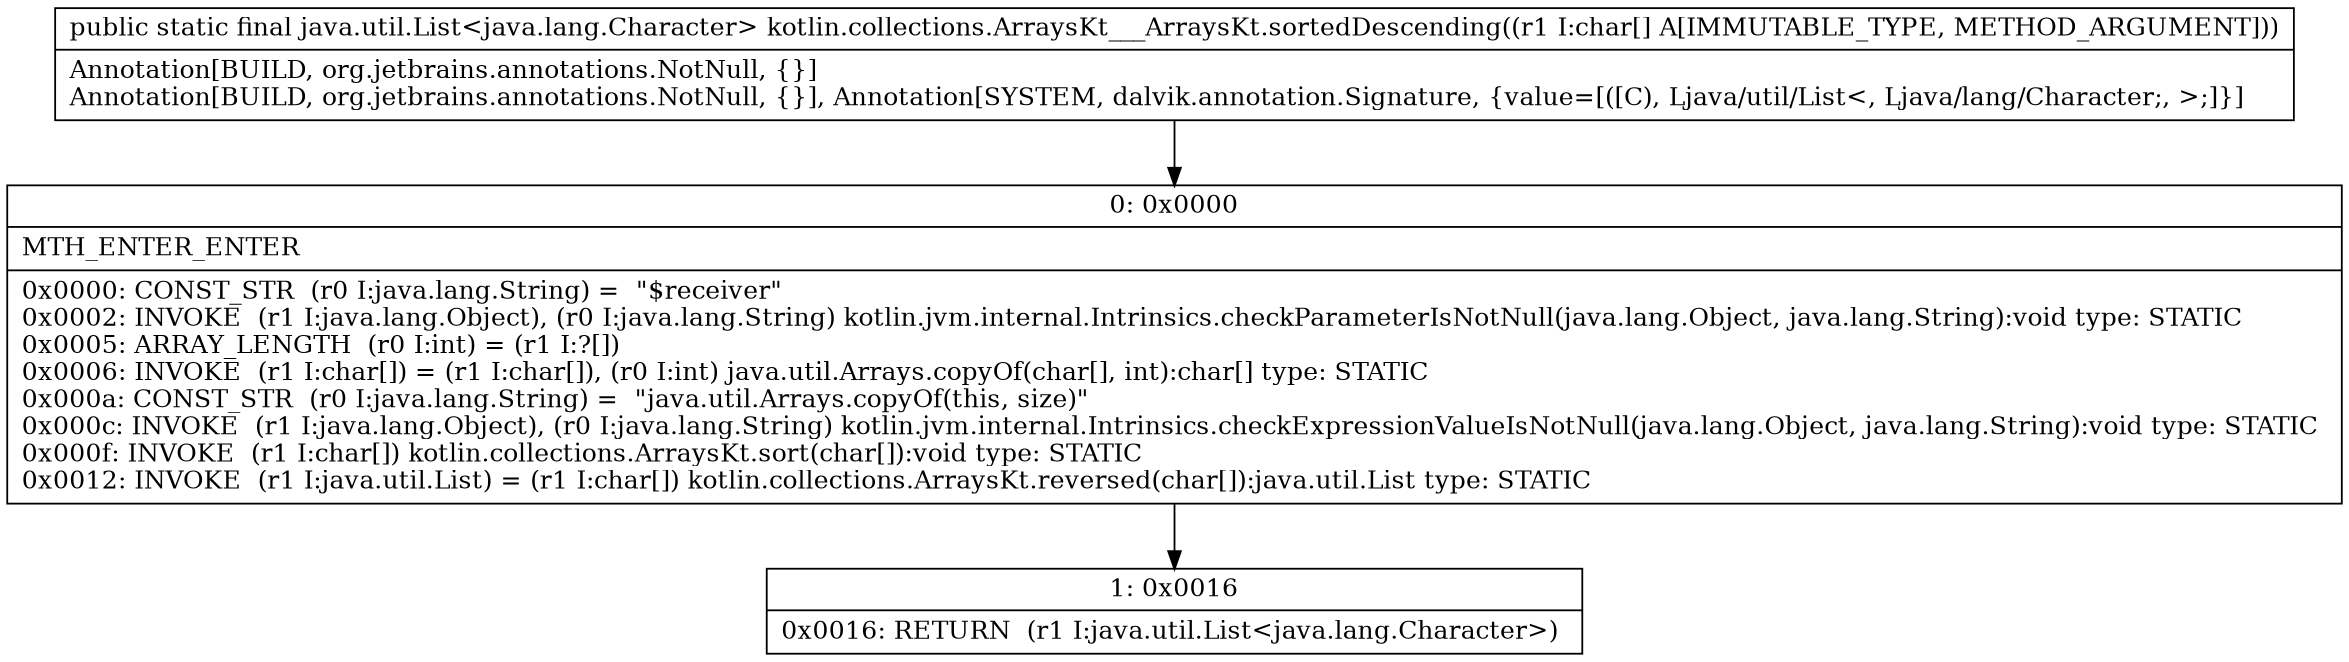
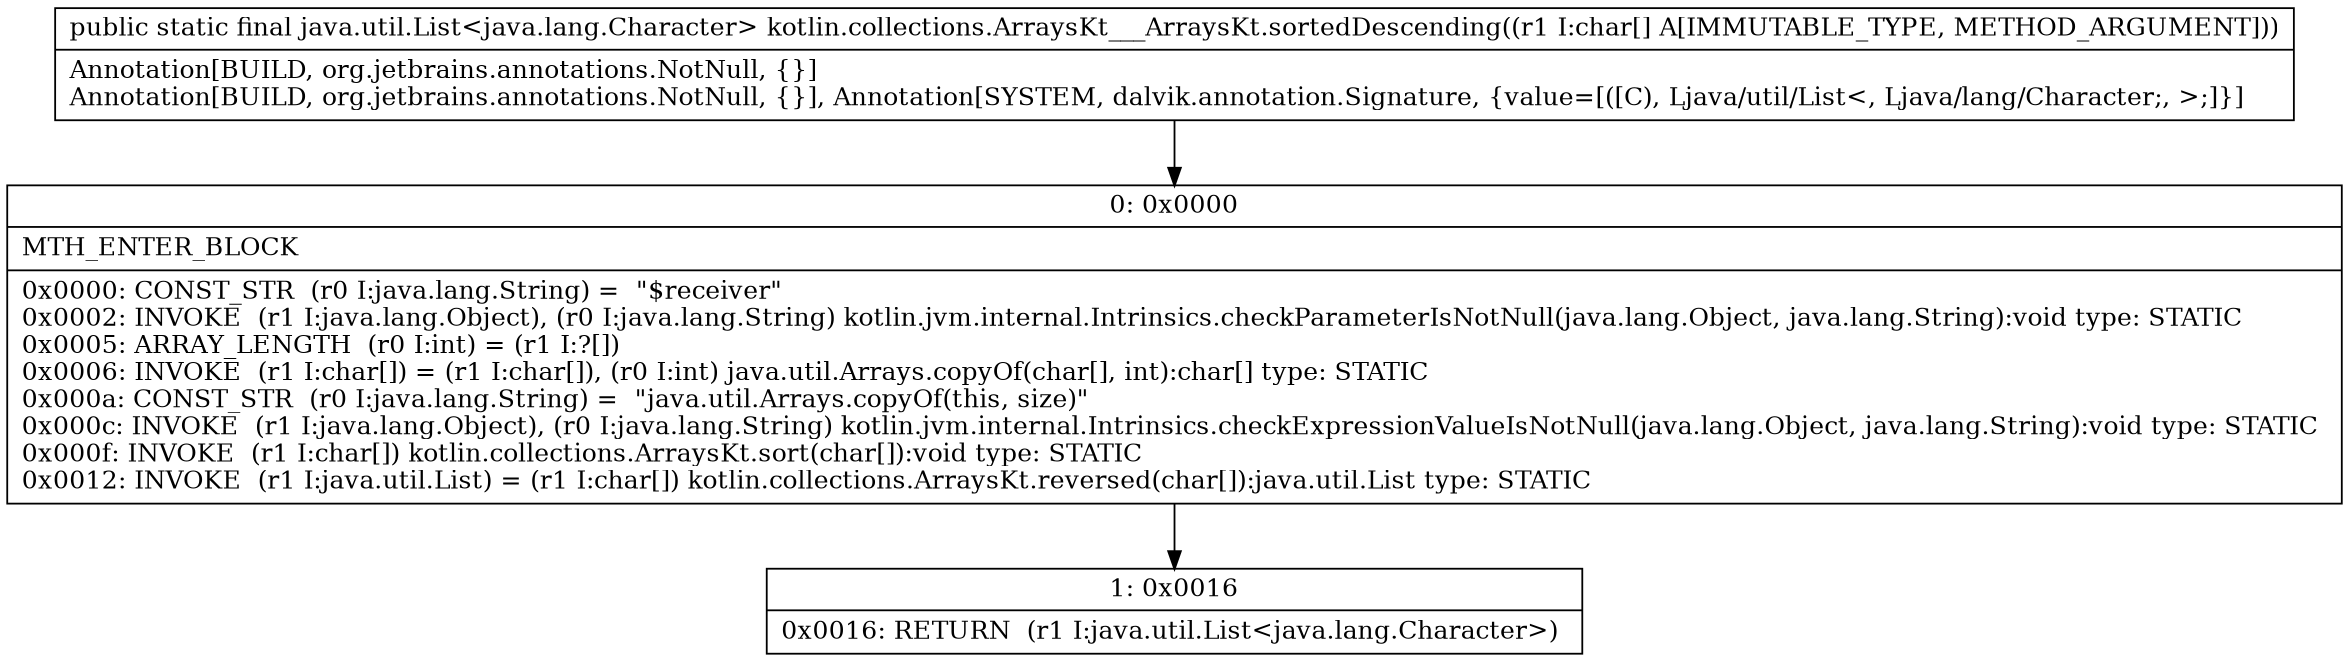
(161, 248) -> (161, 248)
